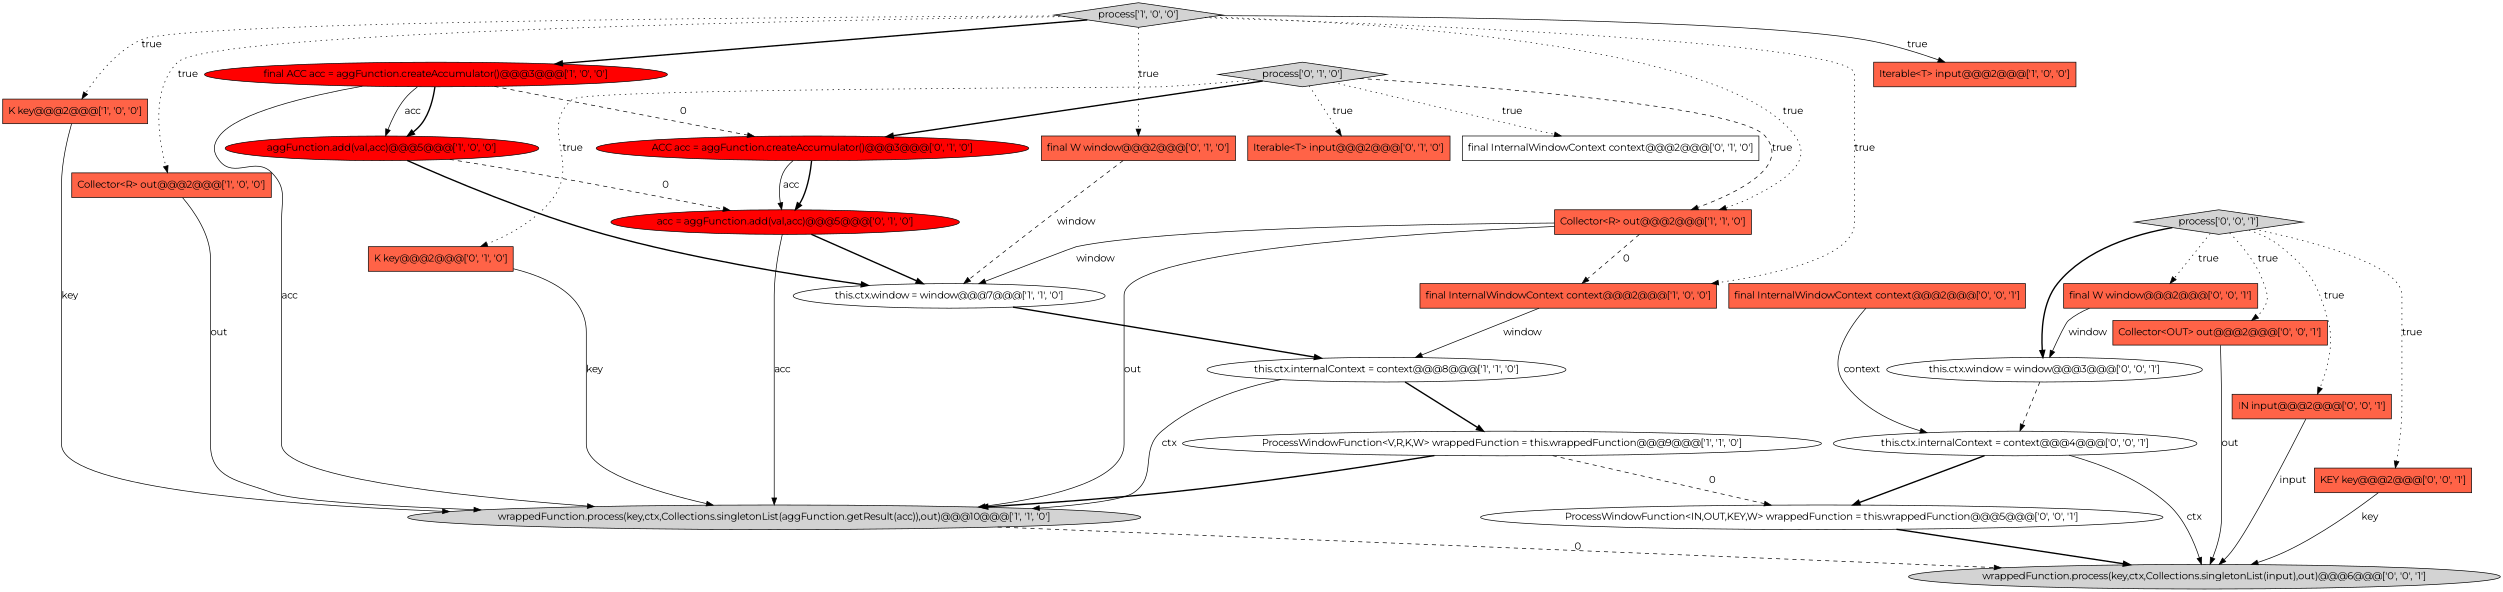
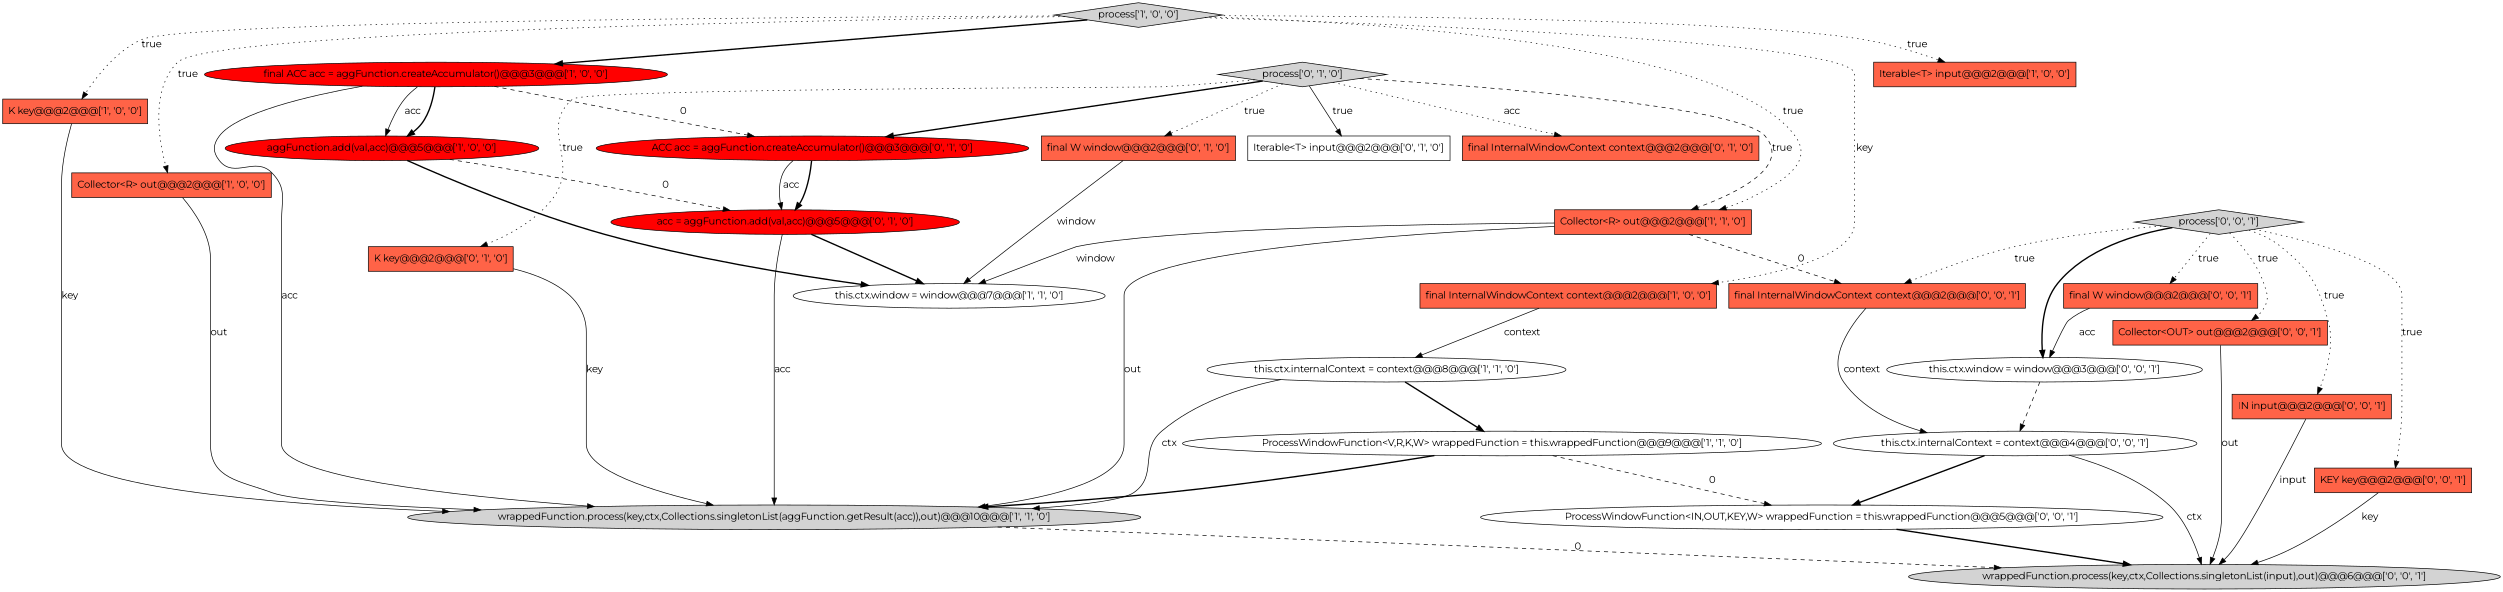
(1580, 21) -> (1580, 21)
(1138, 78) -> (1227, 109)
(1324, 108) -> (1324, 108)
(1512, 111) -> (1512, 111)
(1349, 148) -> (1349, 148)
(1611, 148) -> (1611, 148)
(1865, 148) -> (1865, 148)
(1046, 219) -> (1046, 219)
none -> (2034, 243)
(1613, 257) -> (1762, 258)
(1164, 332) -> none
(1522, 333) -> (1522, 333)
(2088, 333) -> (2088, 333)
